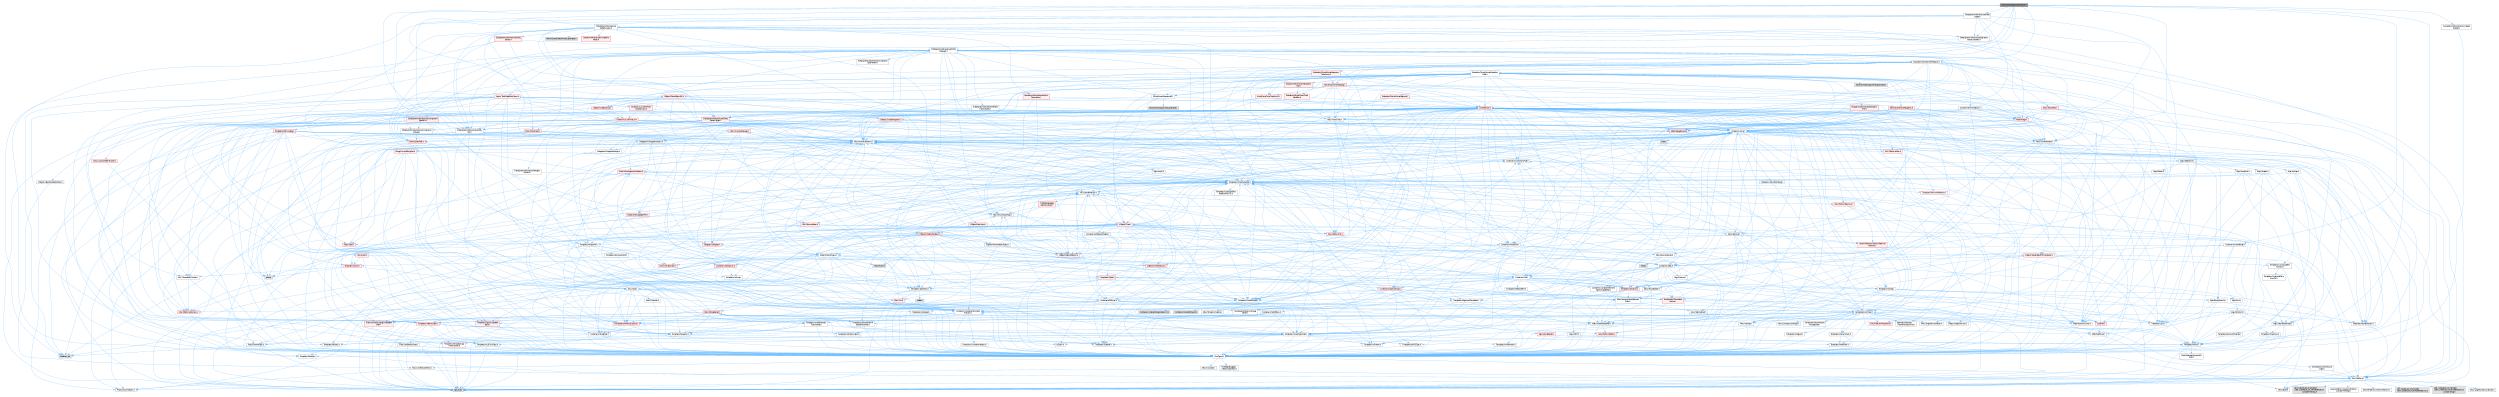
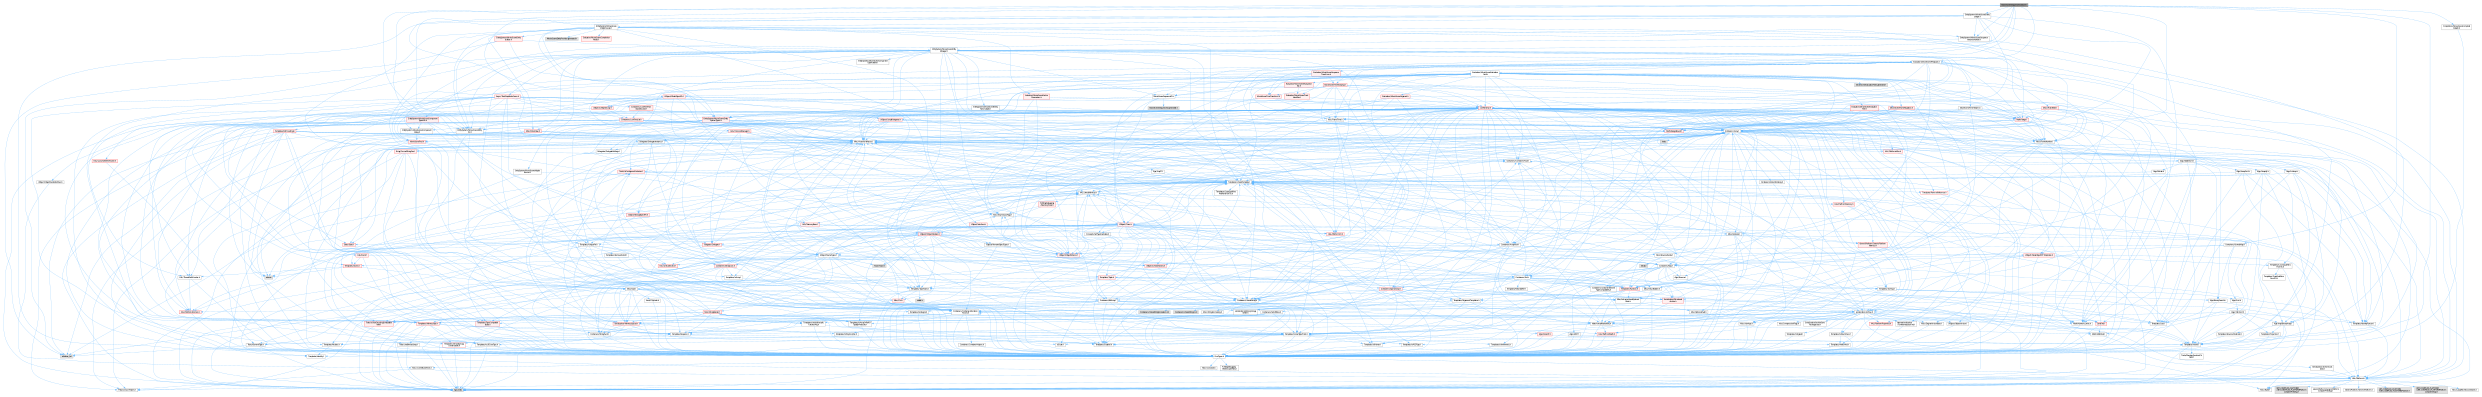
(1546, 334) -> (1545, 334)
